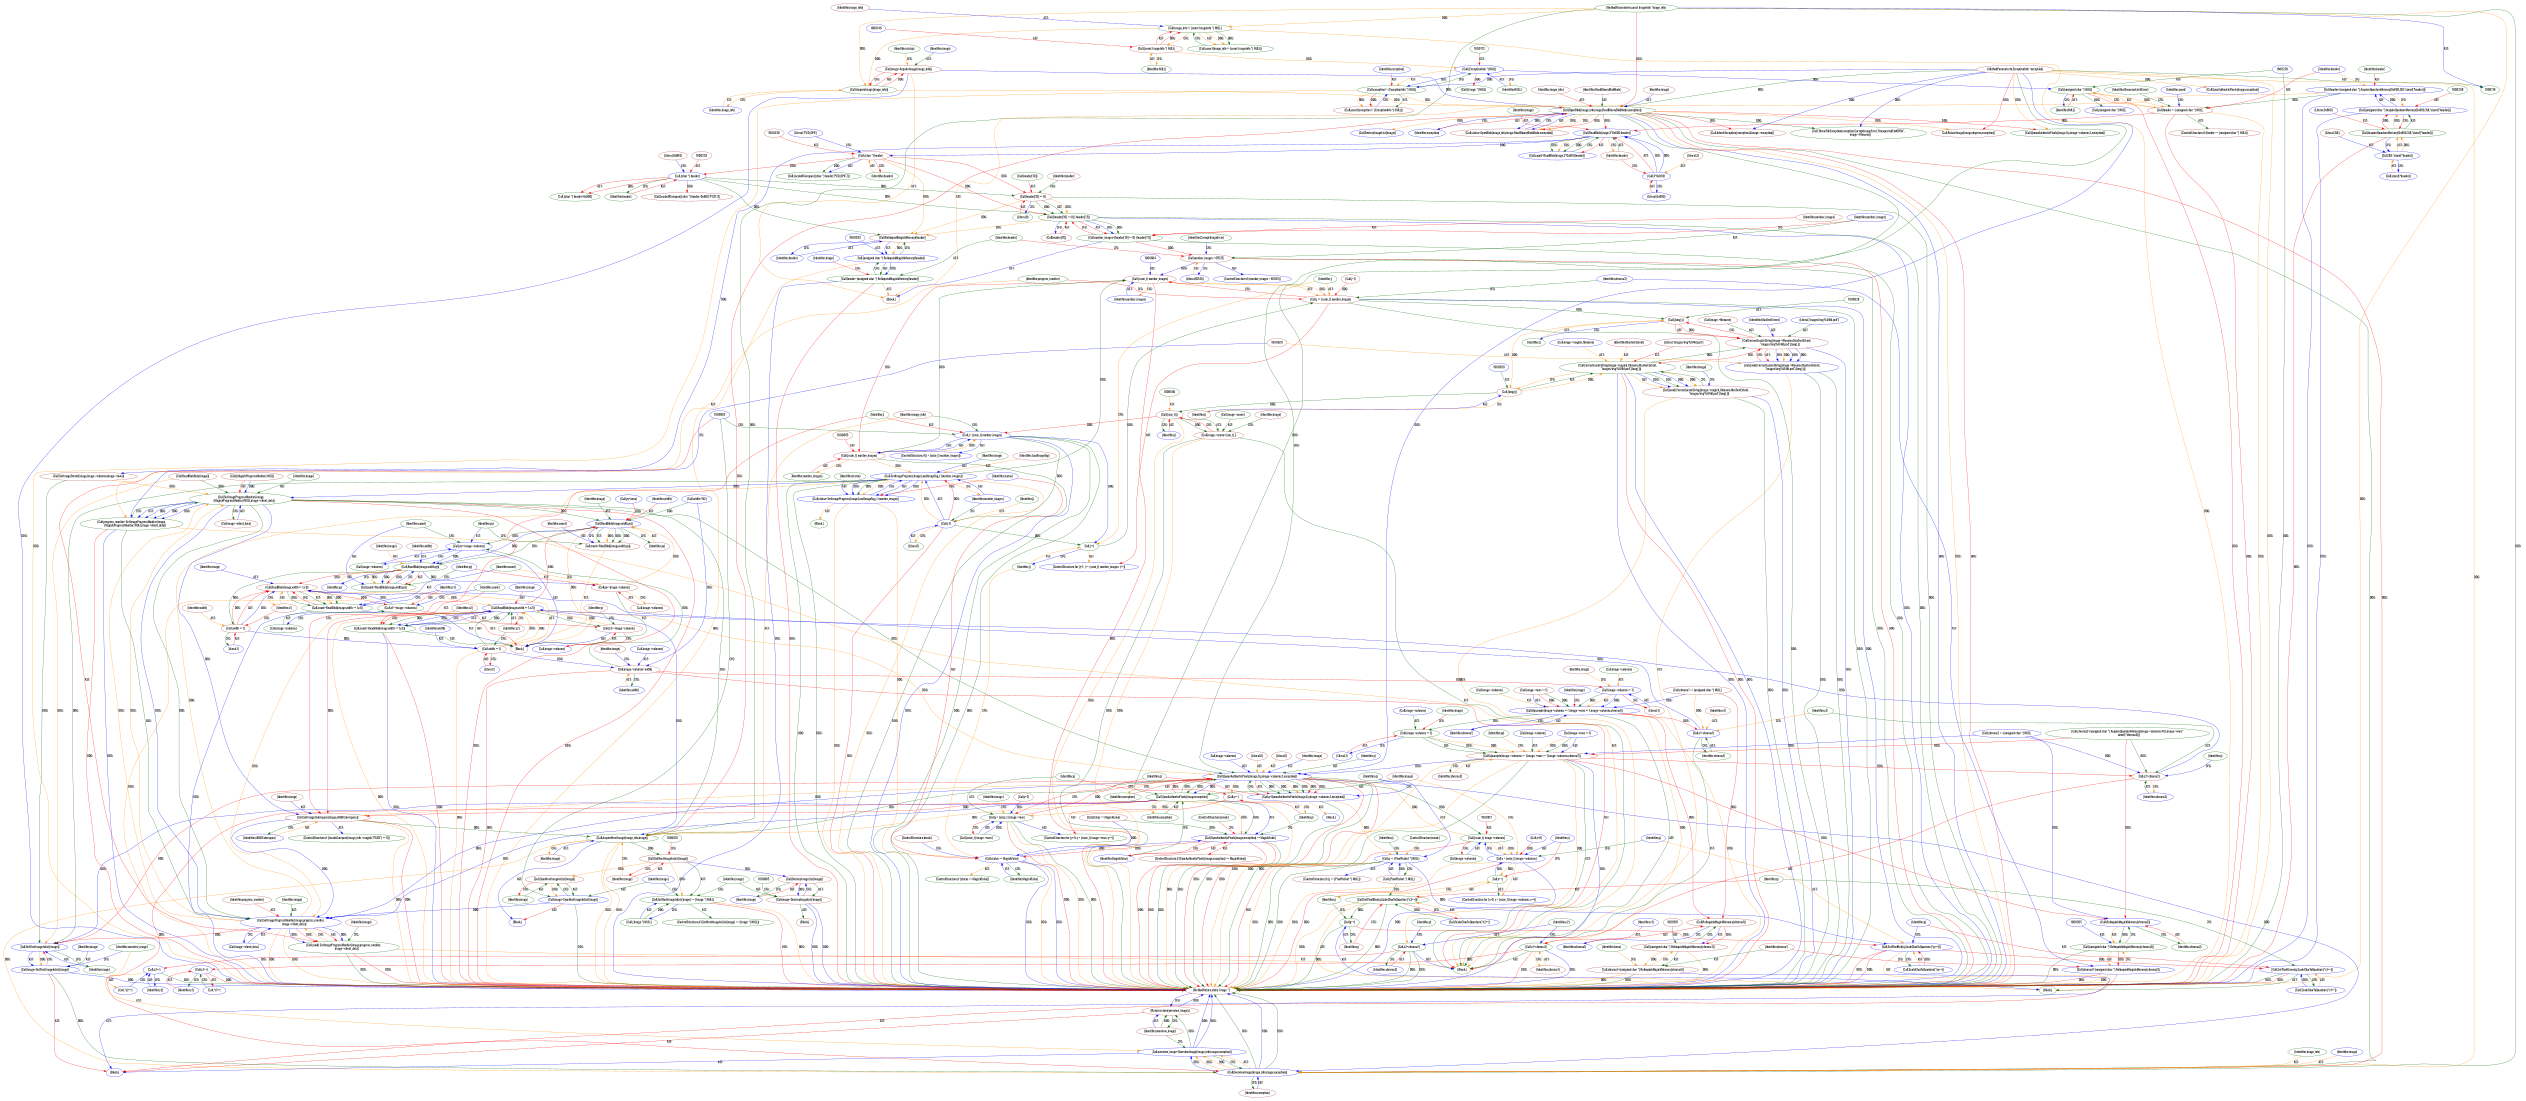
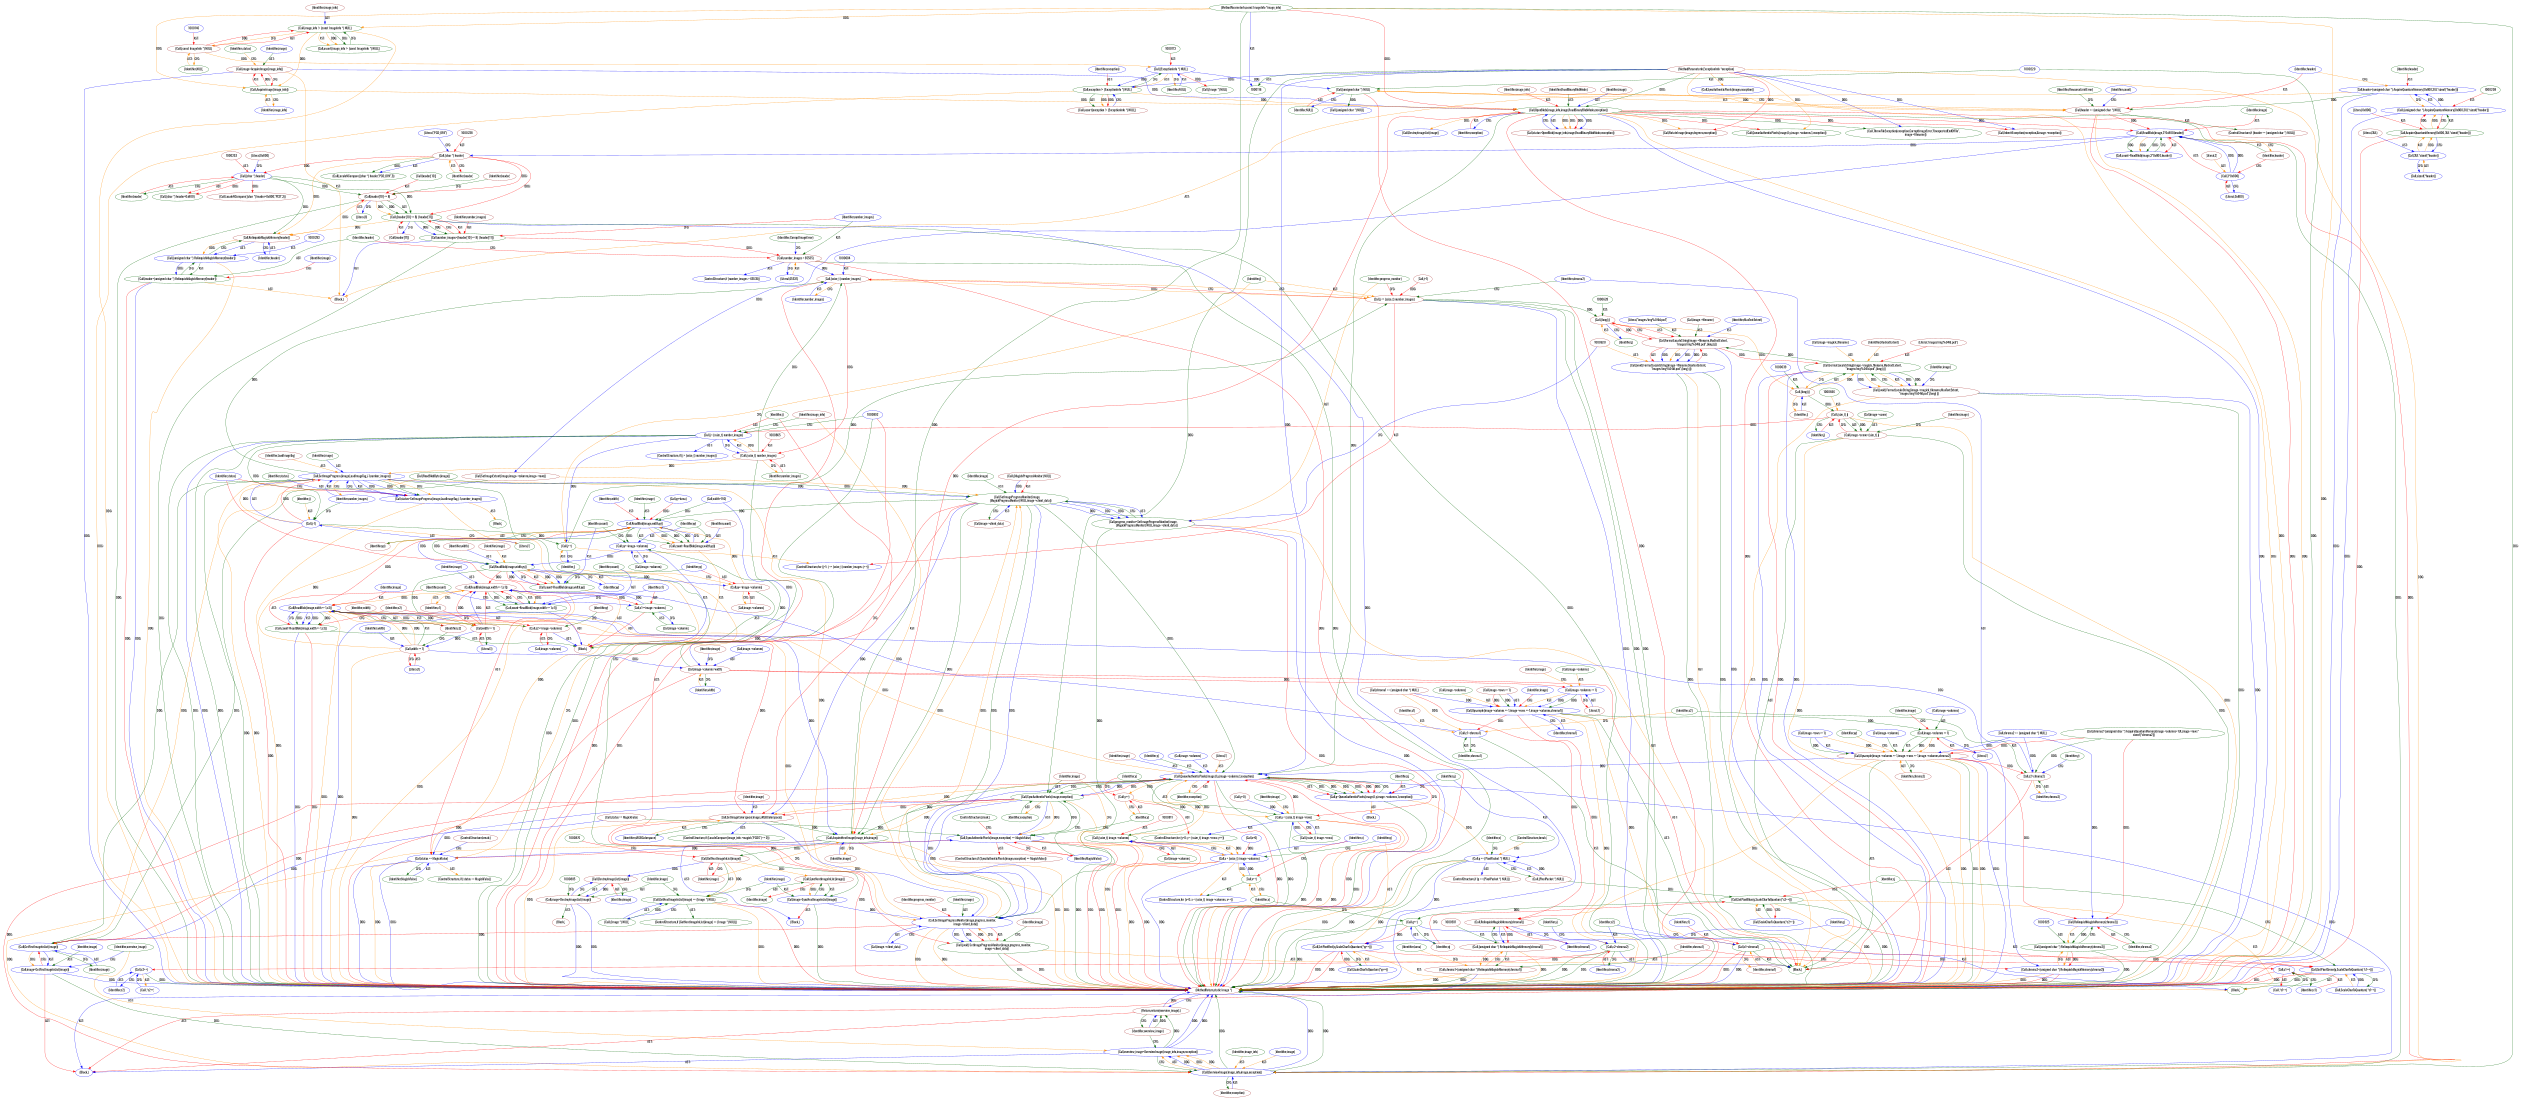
(193, 476) -> (433, 476)
(1257, 756) -> none
(2096, 934) -> (2056, 934)
